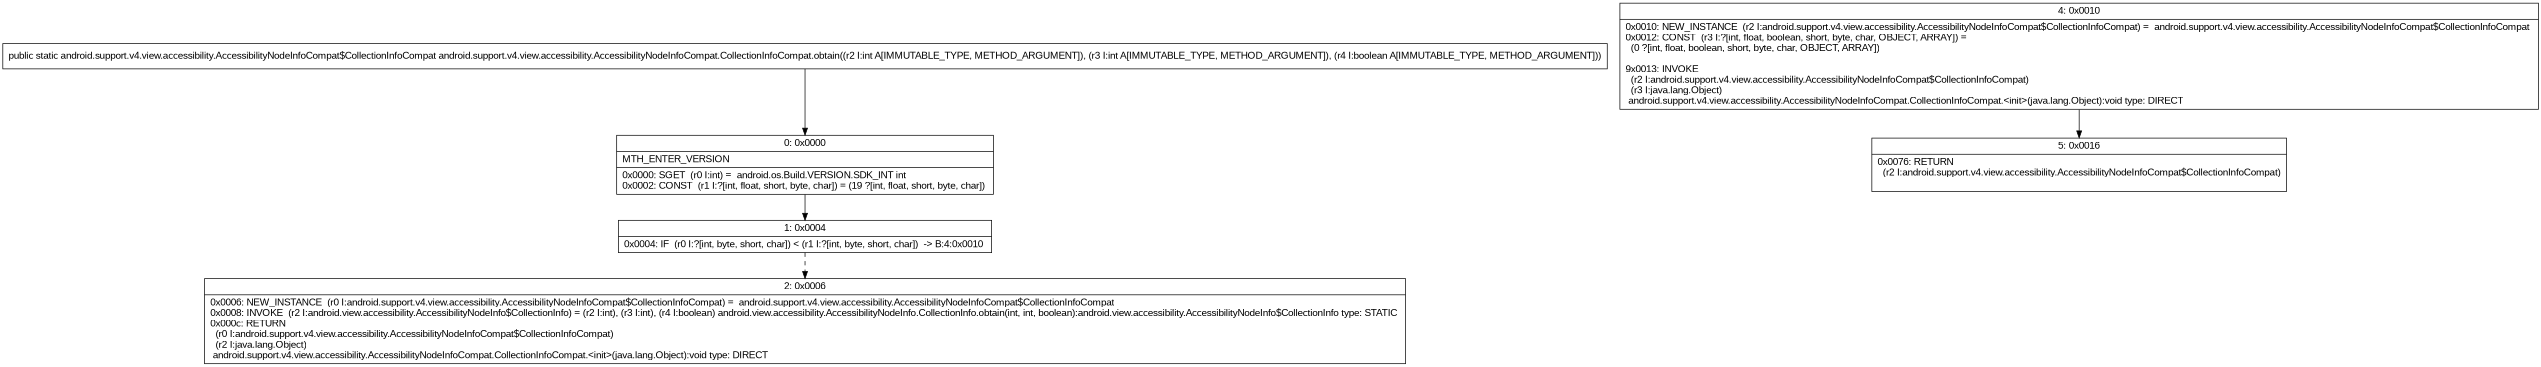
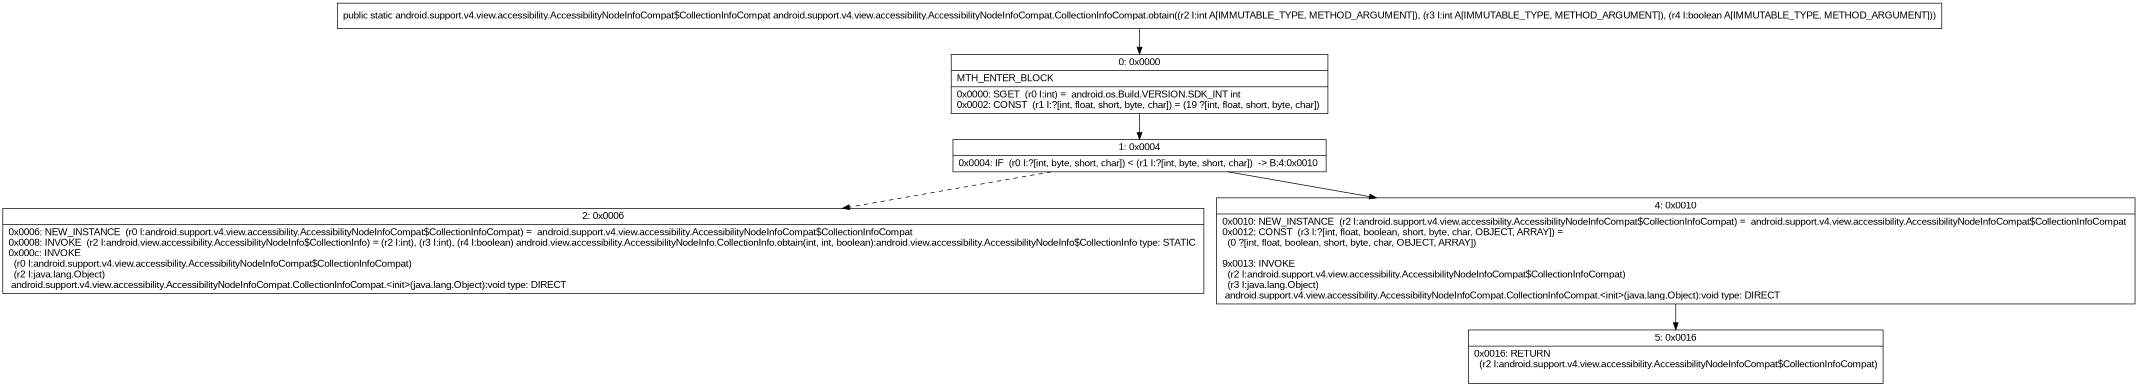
(676, 159) -> (1005, 78)
(1918, 162) -> (1515, 354)
none -> (1299, 184)
(251, 324) -> (47, 253)
